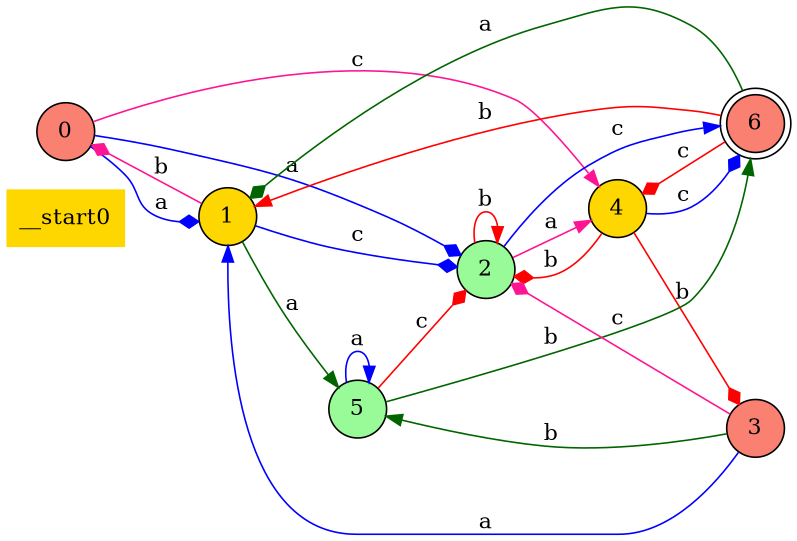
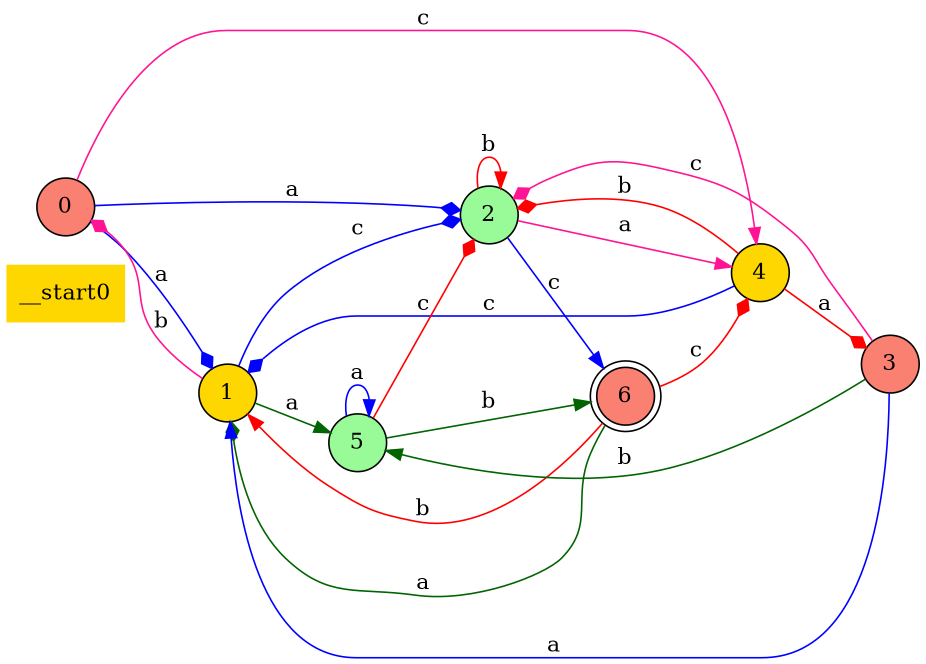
(694, 205) -> (496, 316)
(683, 293) -> (825, 304)
